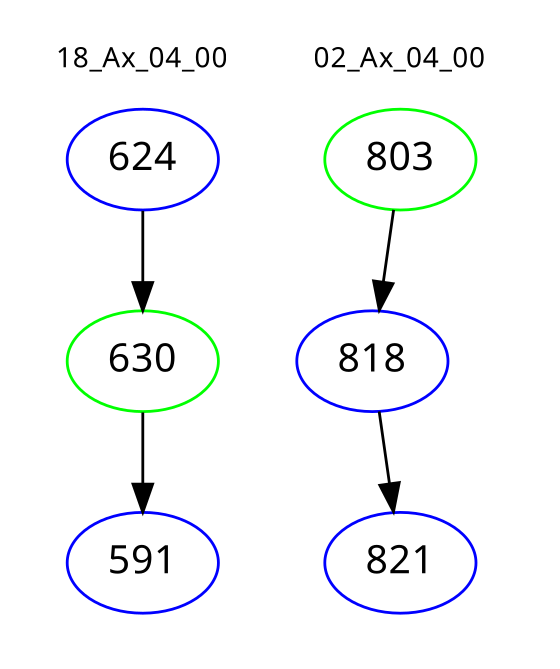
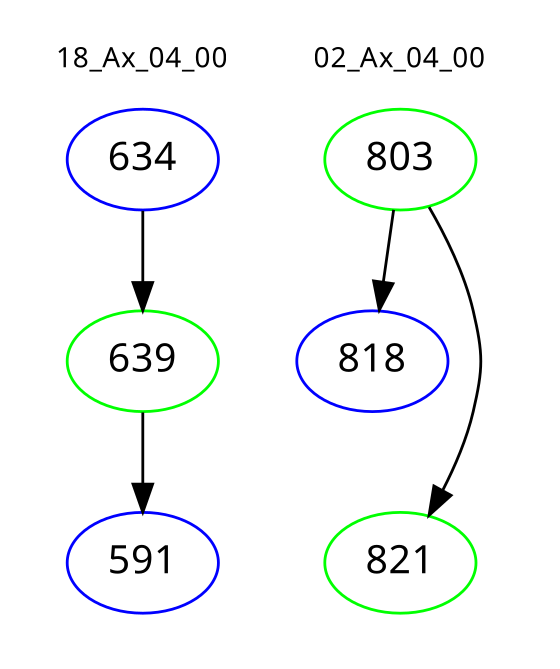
(143, 160) -> (143, 160)
(143, 361) -> (143, 361)
(384, 447) -> (480, 347)
(400, 563) -> (400, 563)
